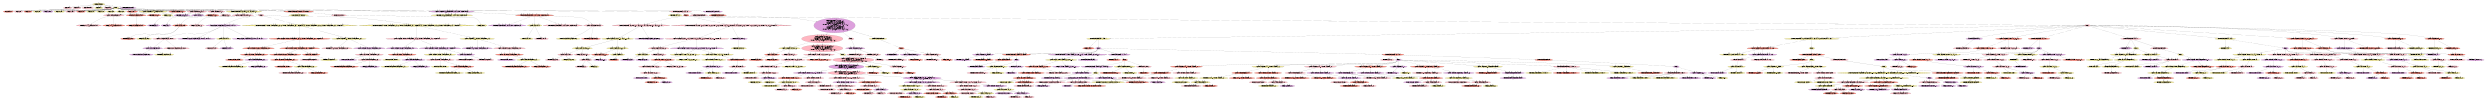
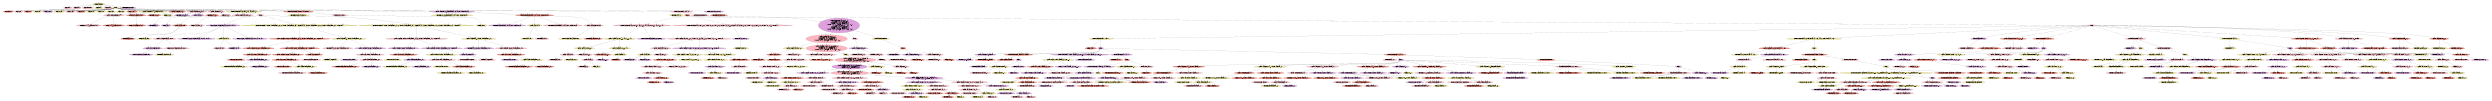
(299, 15) -> (299, 15)
(1031, 73) -> (1034, 73)
